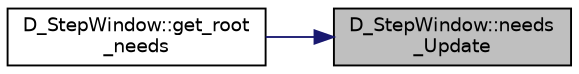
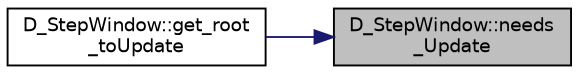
(137, 37) -> (137, 37)
